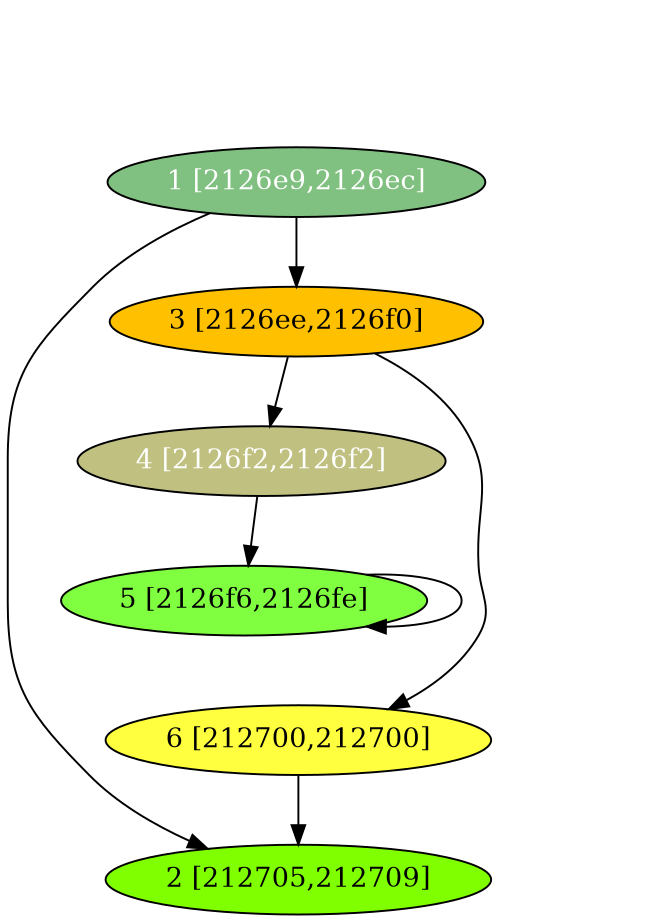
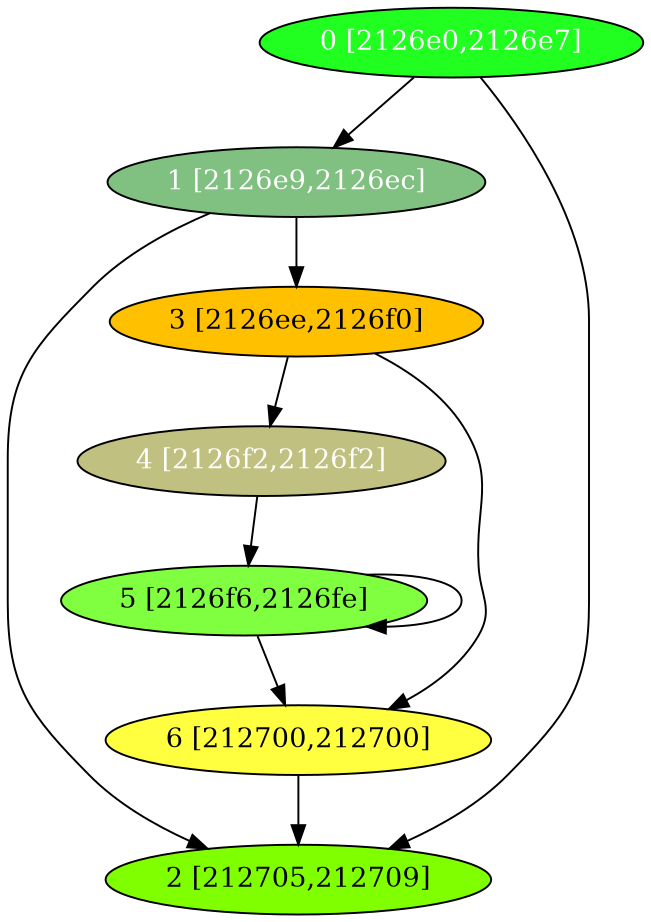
none -> (451, 43)
none -> (268, 661)
